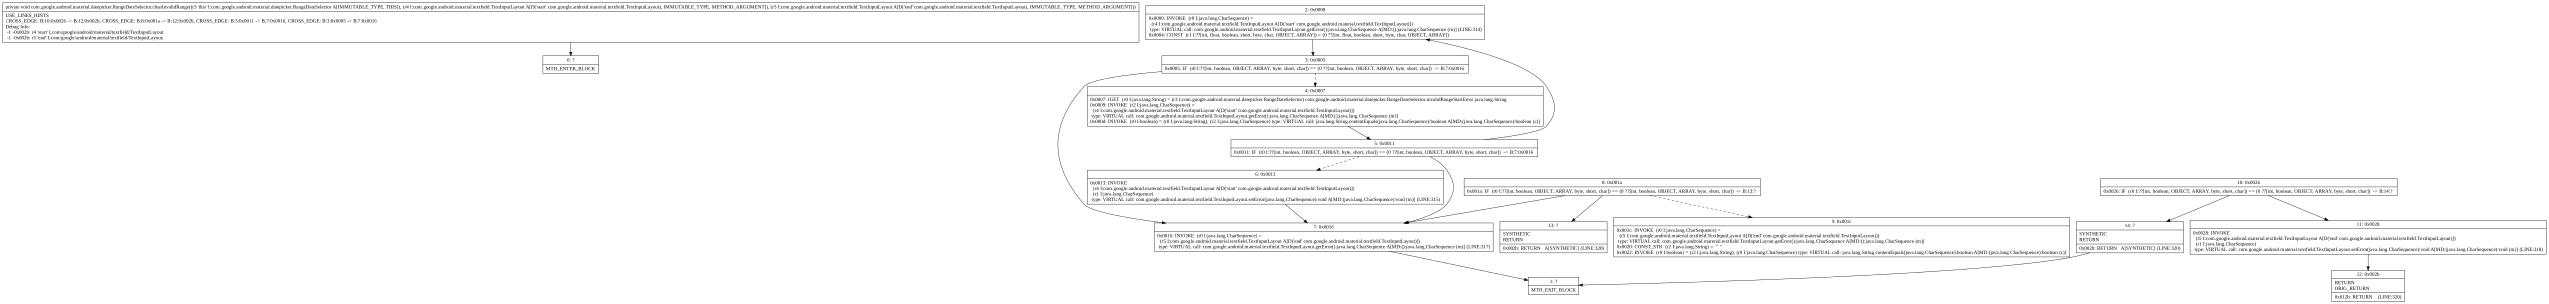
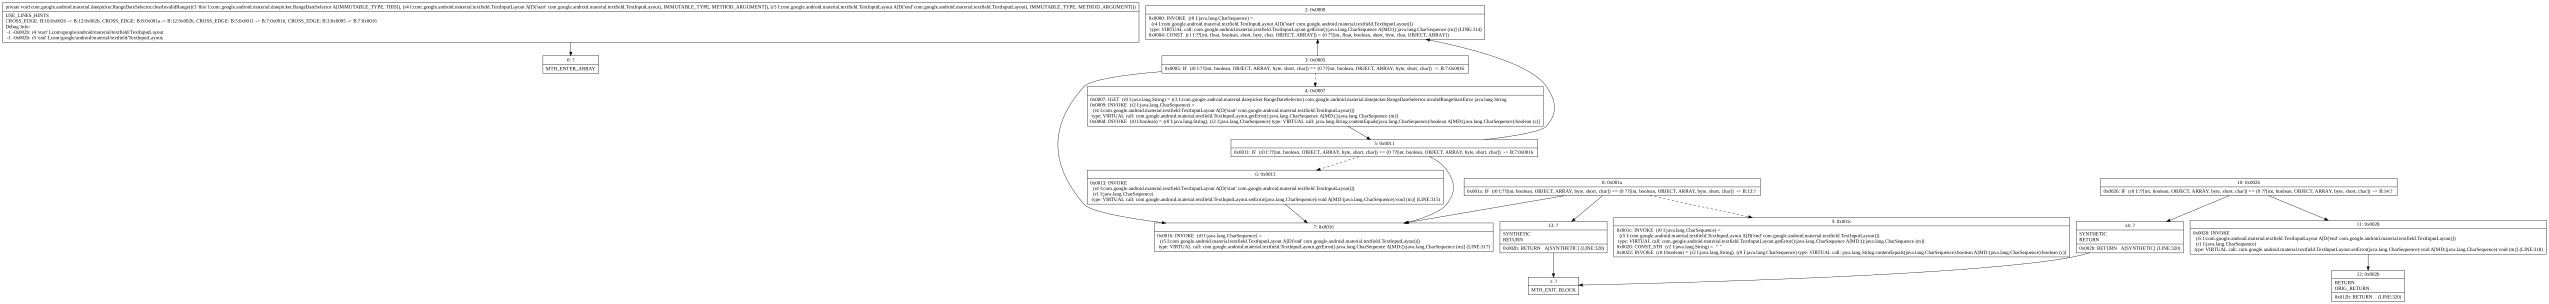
(1313, 46) -> (1318, 50)
(571, 69) -> (571, 69)
(1457, 265) -> (1554, 263)
